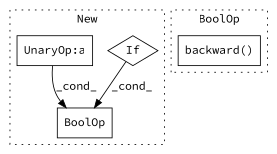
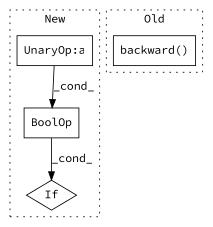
(219, 20) -> (154, 20)
(113, 81) -> (51, 155)
